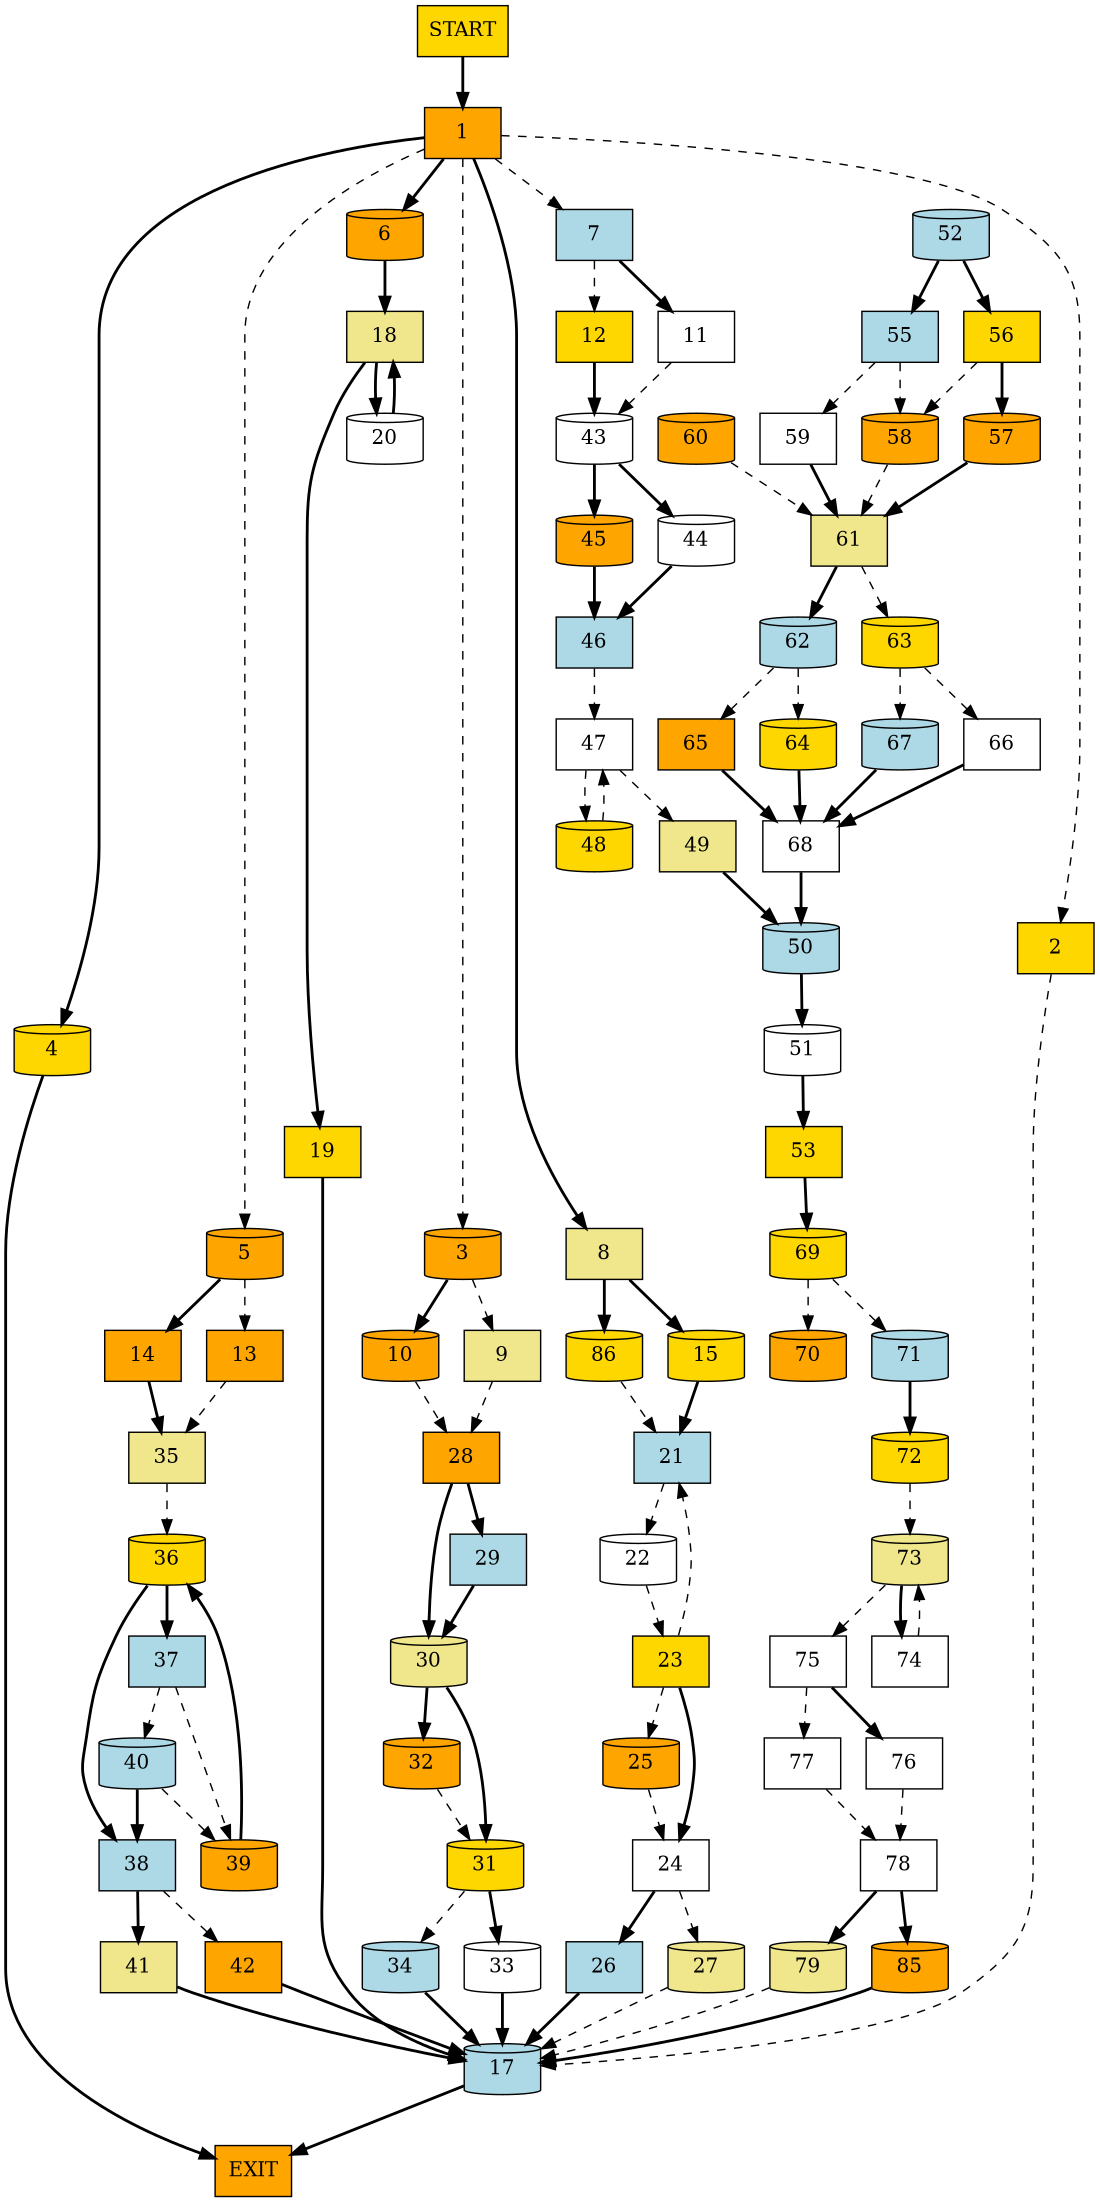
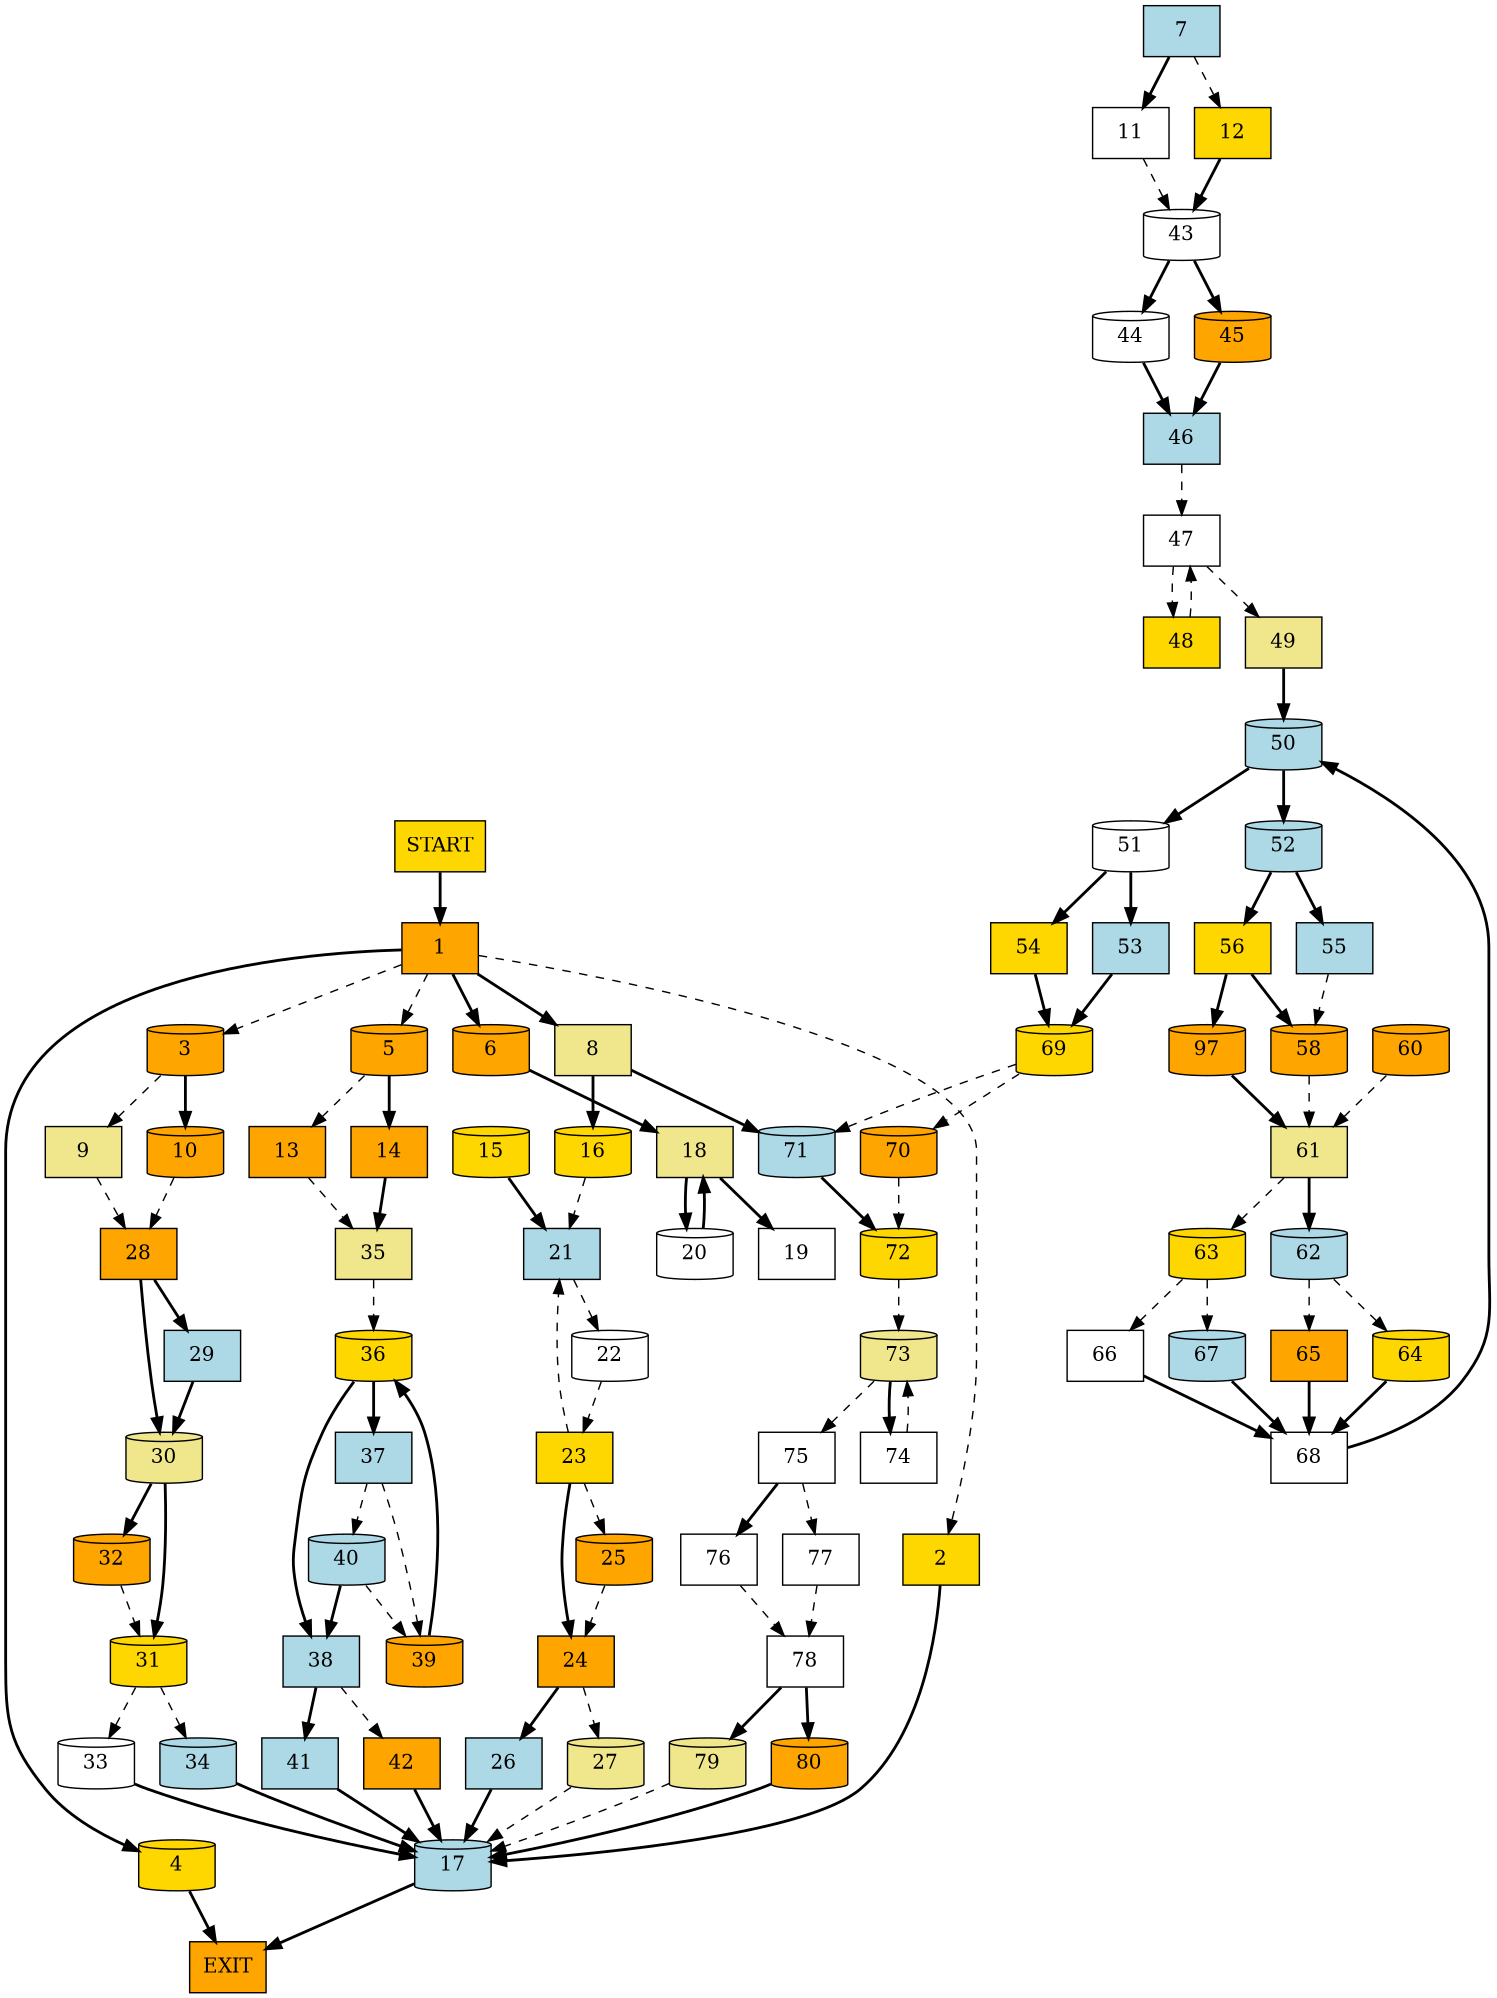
(523, 180) -> none
(956, 383) -> (1267, 994)
(798, 439) -> none
(1002, 439) -> (1207, 1050)
none -> (1284, 788)
(594, 846) -> (1182, 643)
none -> (1029, 948)
(323, 1152) -> (797, 1254)
(804, 1152) -> (1131, 948)
none -> (899, 1196)
(650, 1300) -> (688, 1098)
(604, 1356) -> (593, 1152)
(323, 1648) -> none
(1033, 1704) -> (797, 1818)
(671, 1865) -> (576, 1662)
(493, 1909) -> (126, 1706)
(139, 1967) -> (300, 1763)
(910, 1967) -> (810, 1763)
